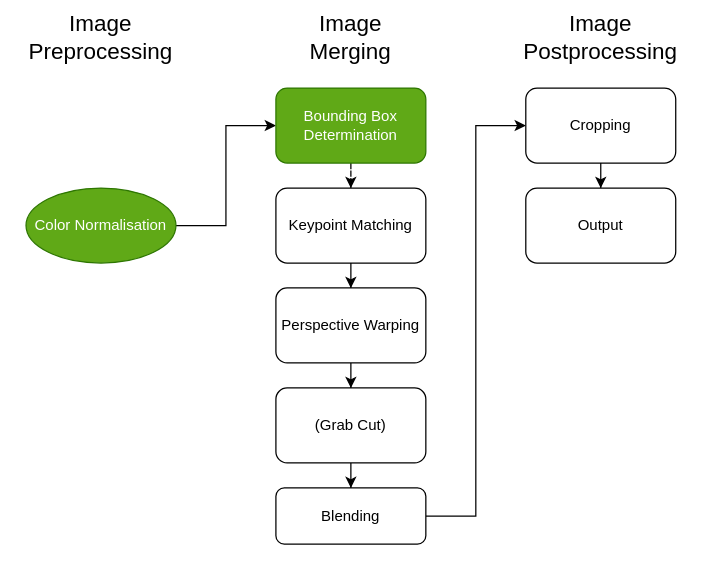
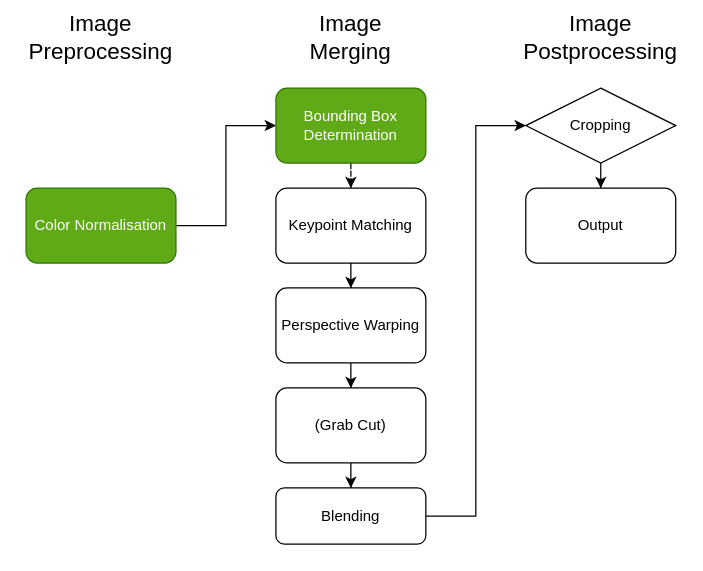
(601, 126) -> (601, 126)
(101, 226) -> (101, 226)
